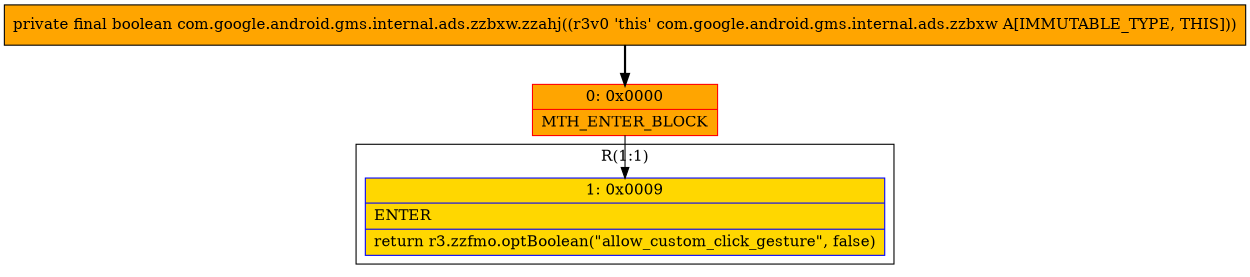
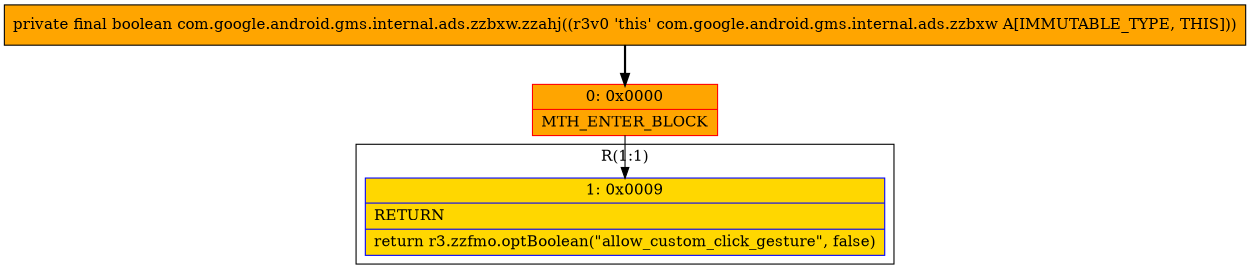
(403, 216) -> (409, 216)
